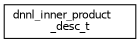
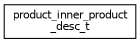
(70, 22) -> (70, 22)
